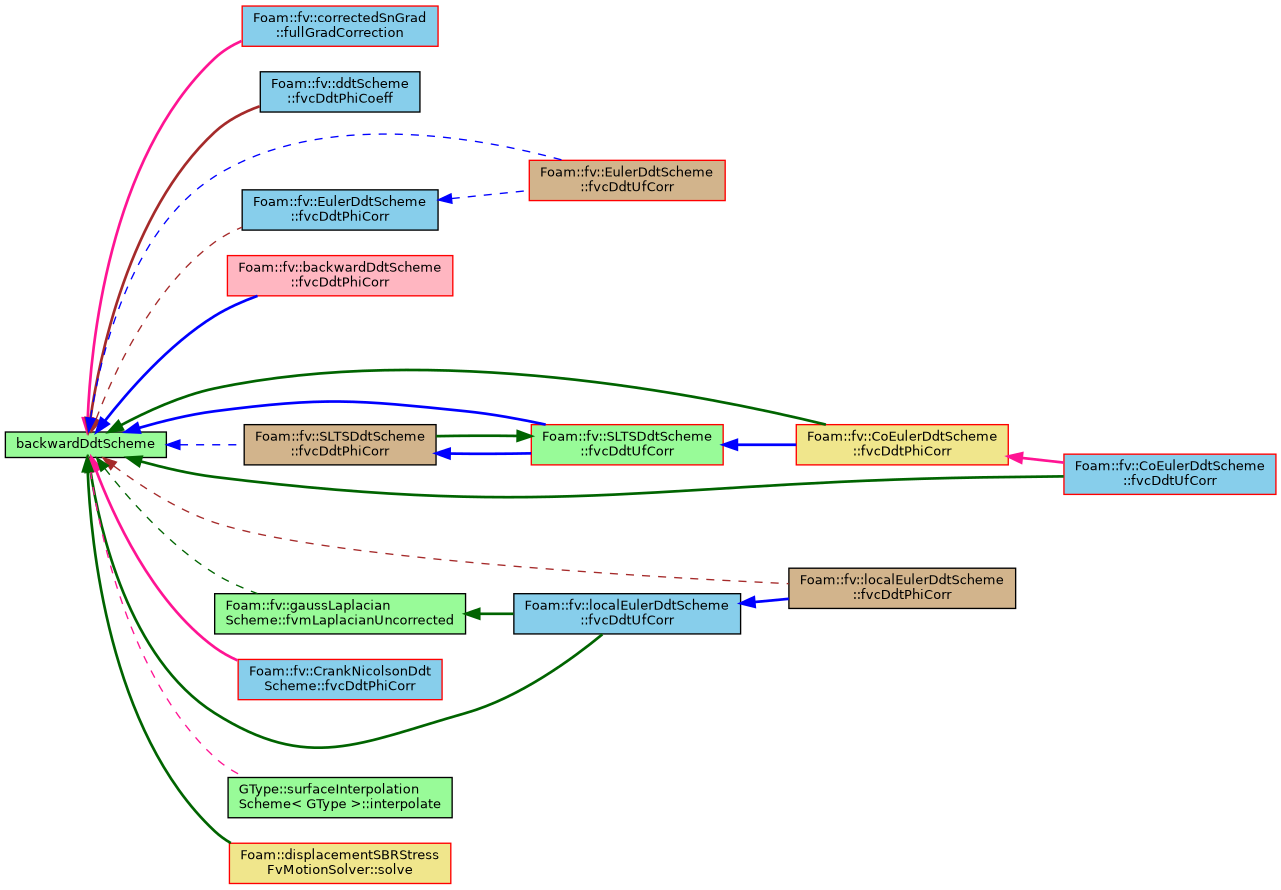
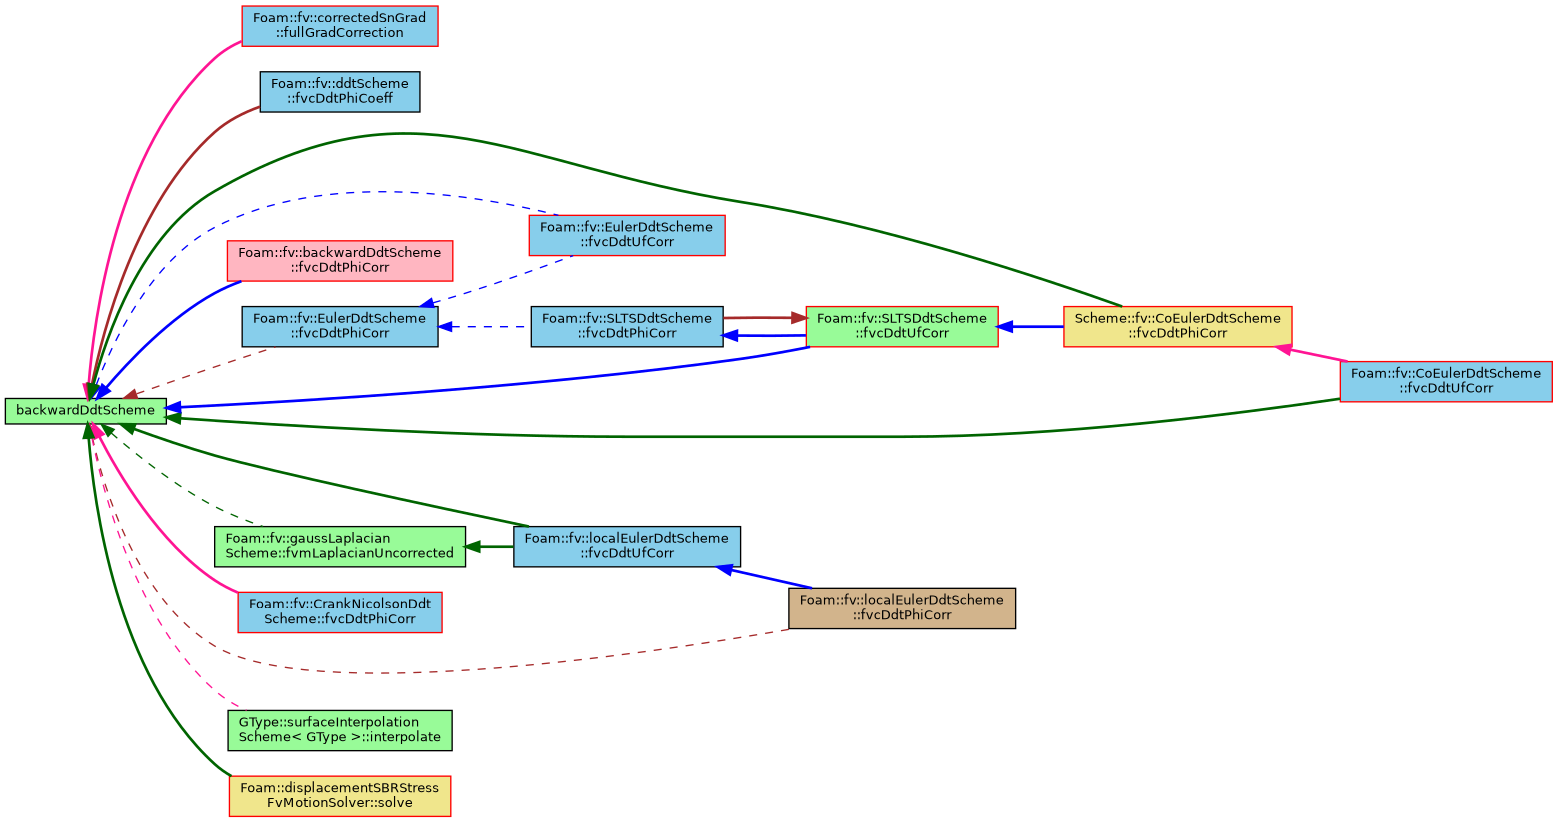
(627, 180) -> (627, 235)
(477, 436) -> (758, 318)
(212, 445) -> (491, 327)
(340, 445) -> (627, 327)
(902, 445) -> (1178, 327)
